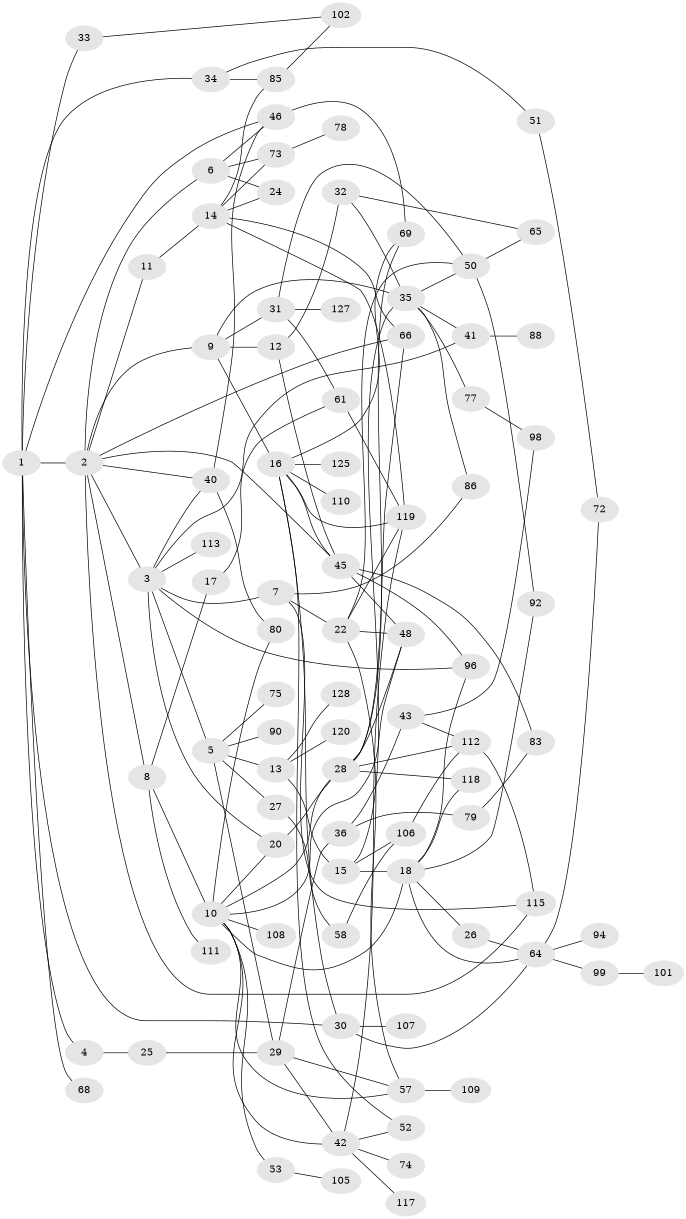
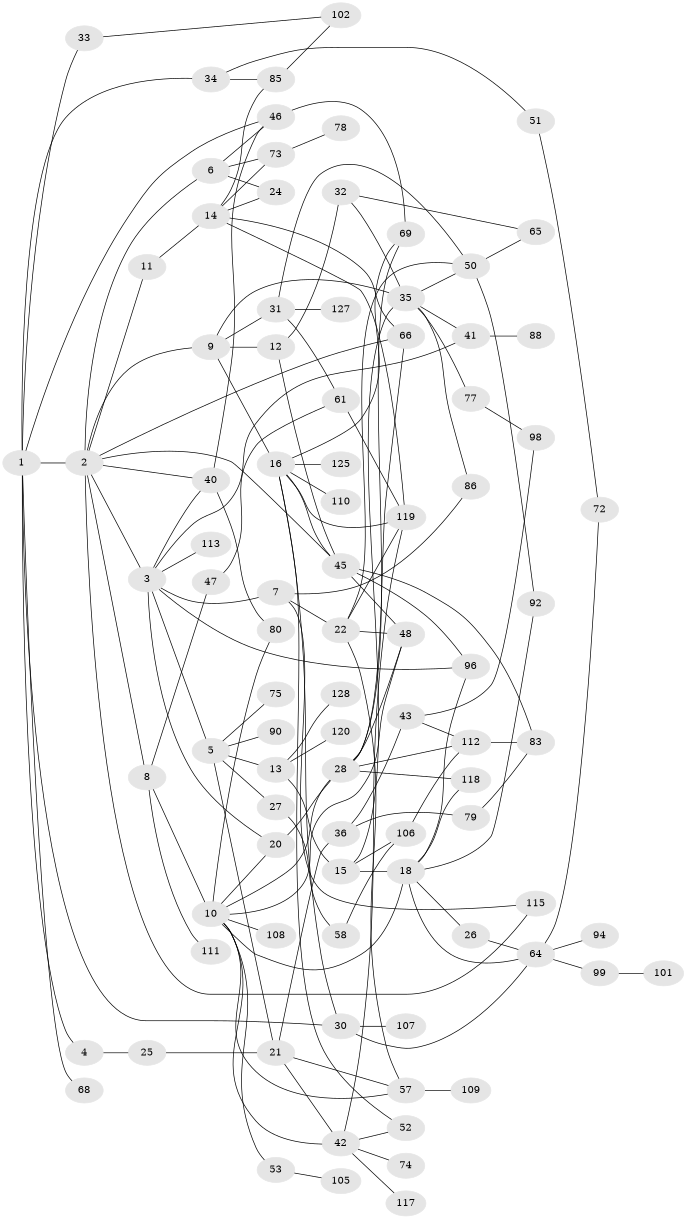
(211, 582) -> (211, 582)
(516, 819) -> (504, 743)
(276, 1053) -> (276, 1053)
